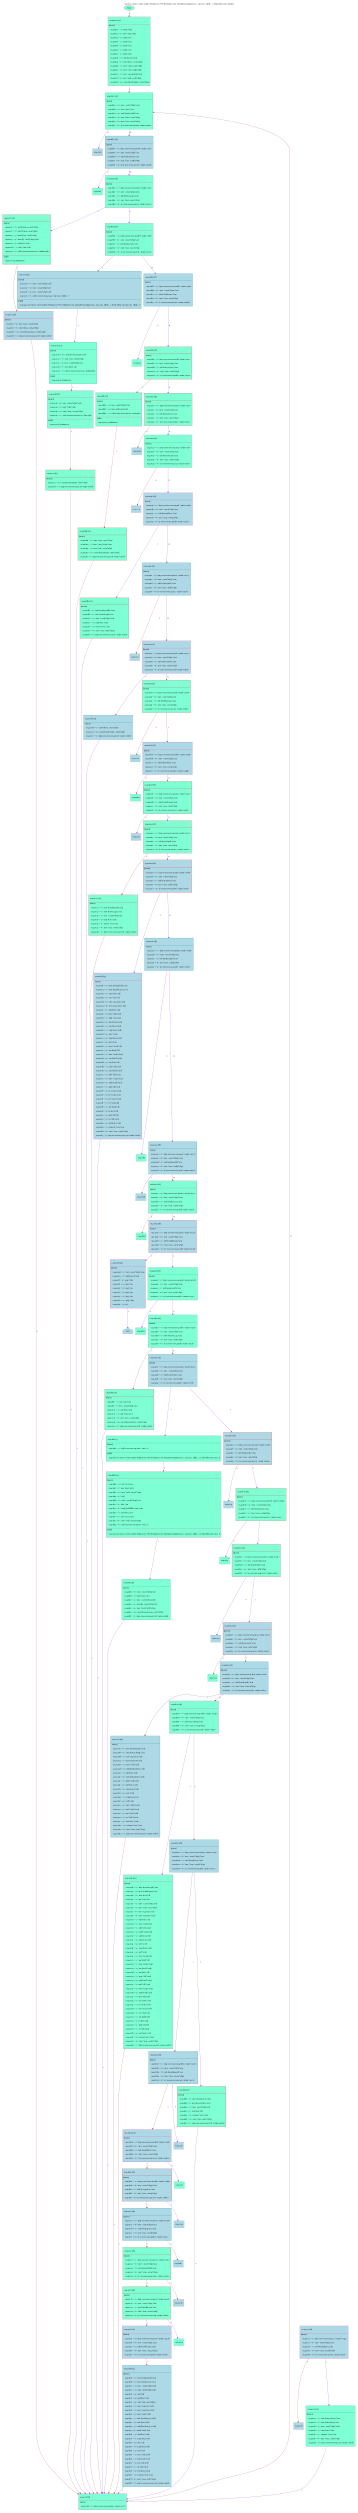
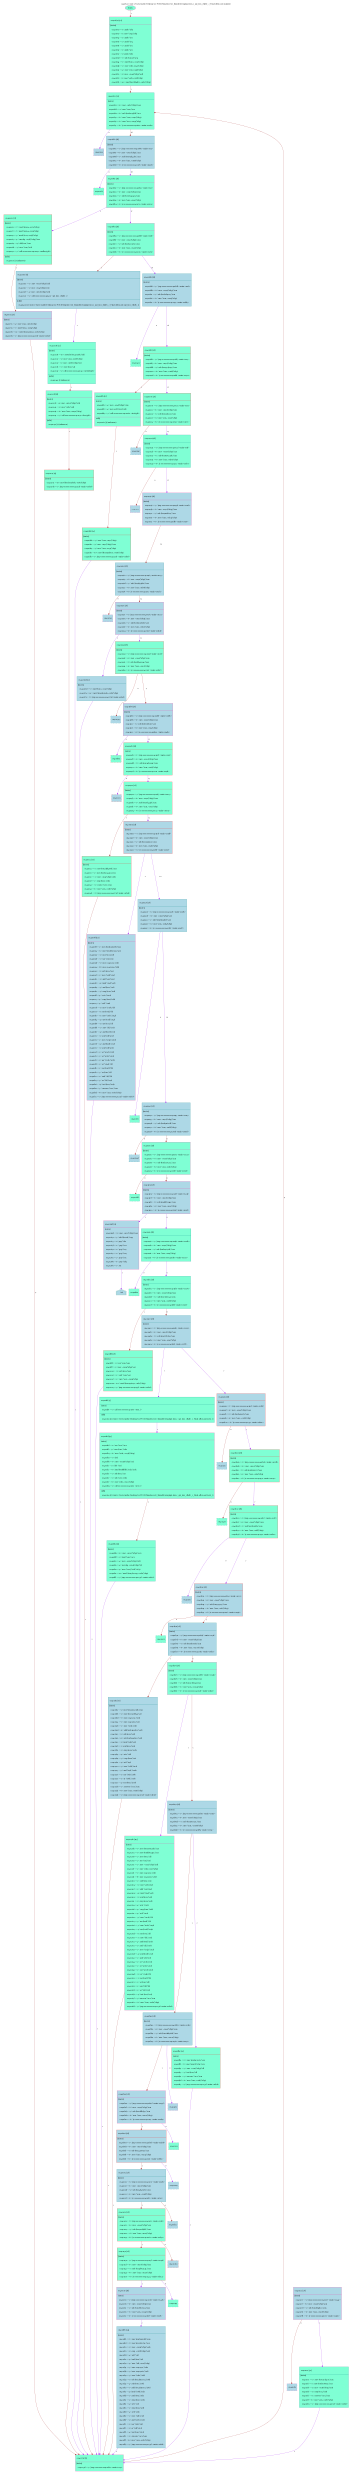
(104, 618) -> none
